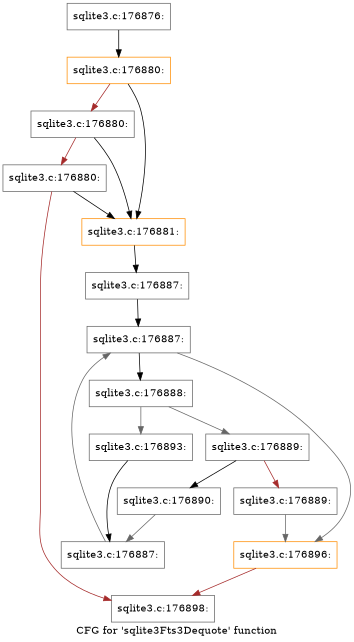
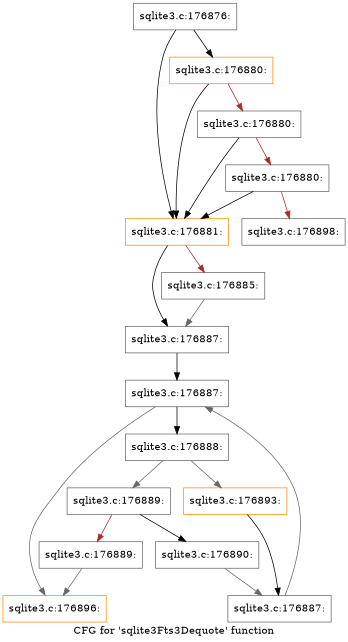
none -> (157, 120)
none -> (213, 286)
(141, 447) -> (235, 501)
(228, 580) -> none
